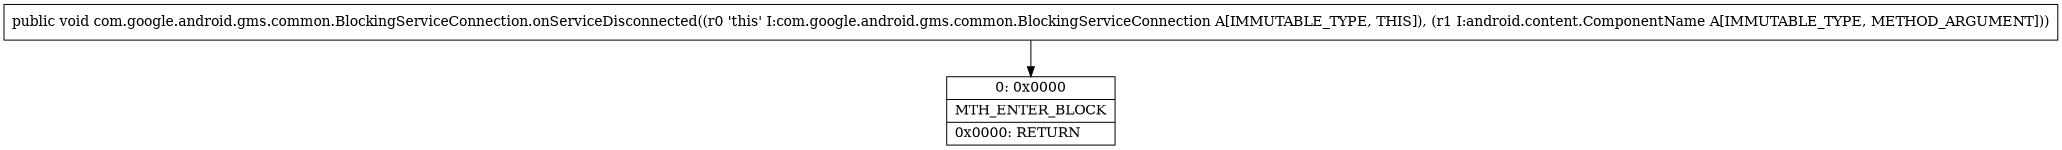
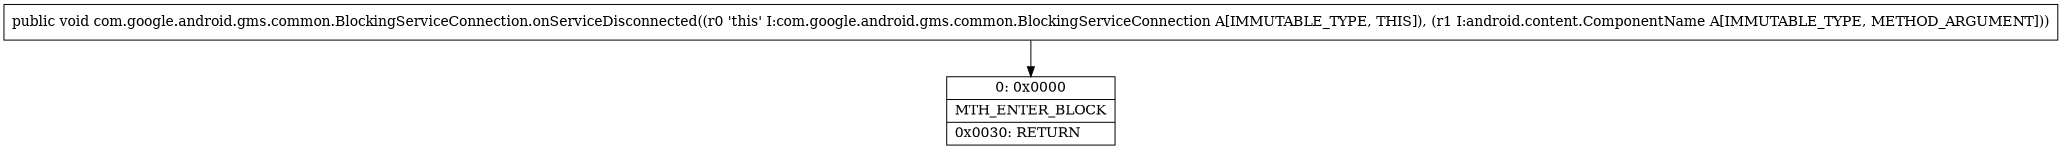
(1024, 133) -> (1024, 133)
